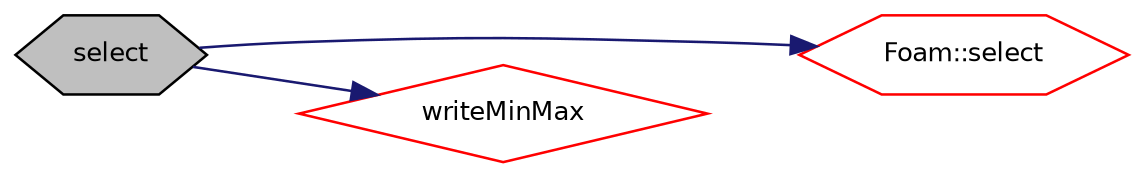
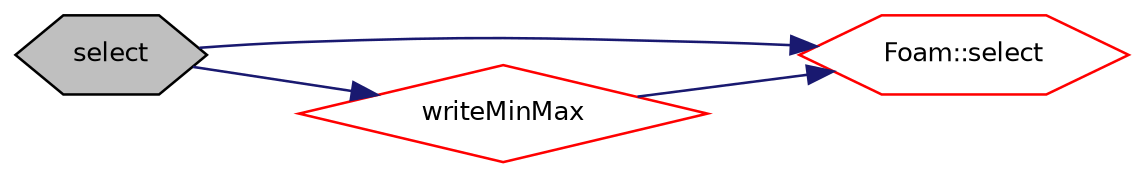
none -> (722, 86)
